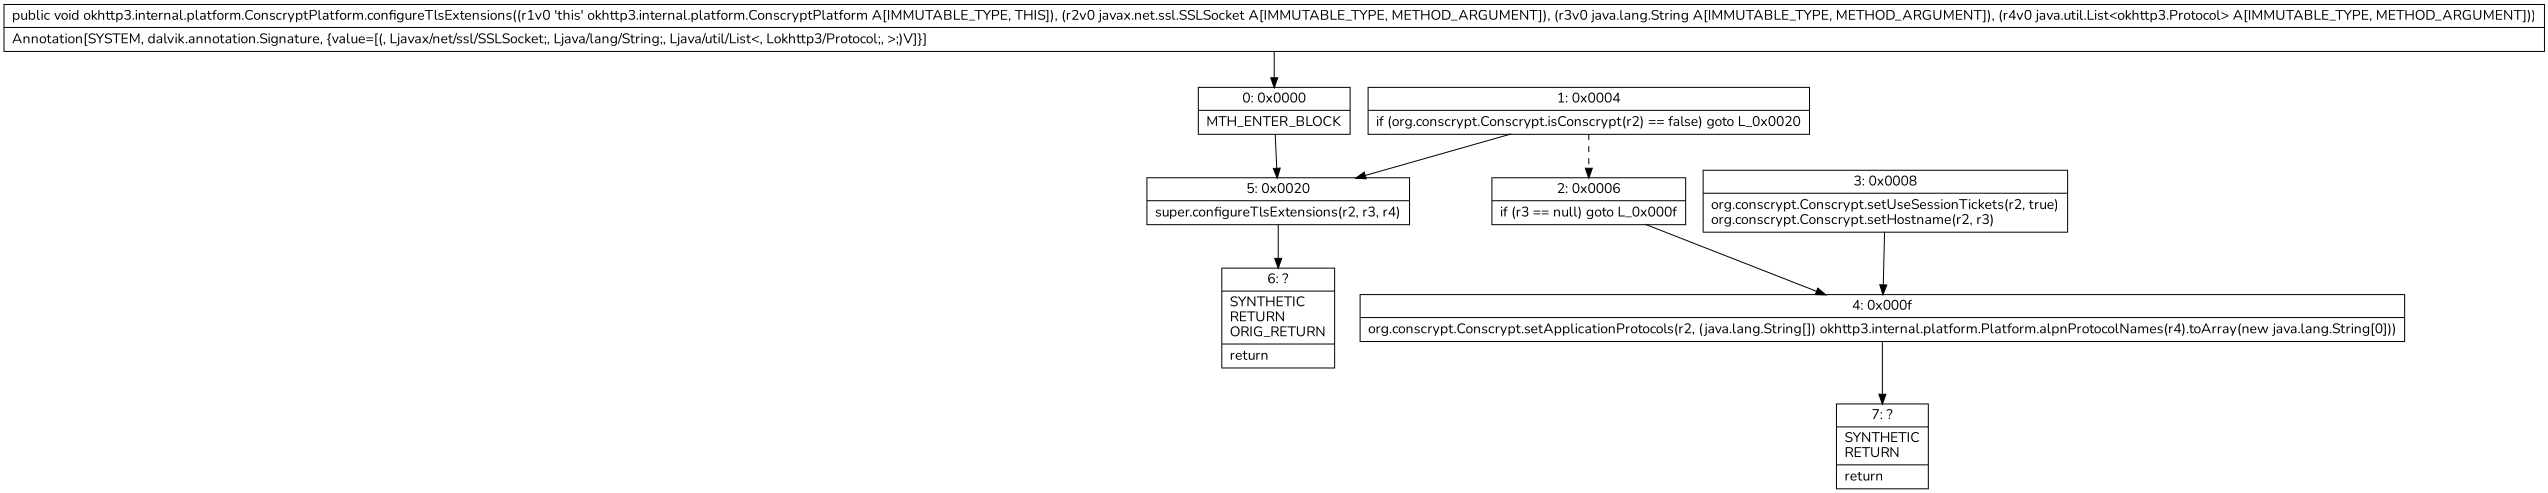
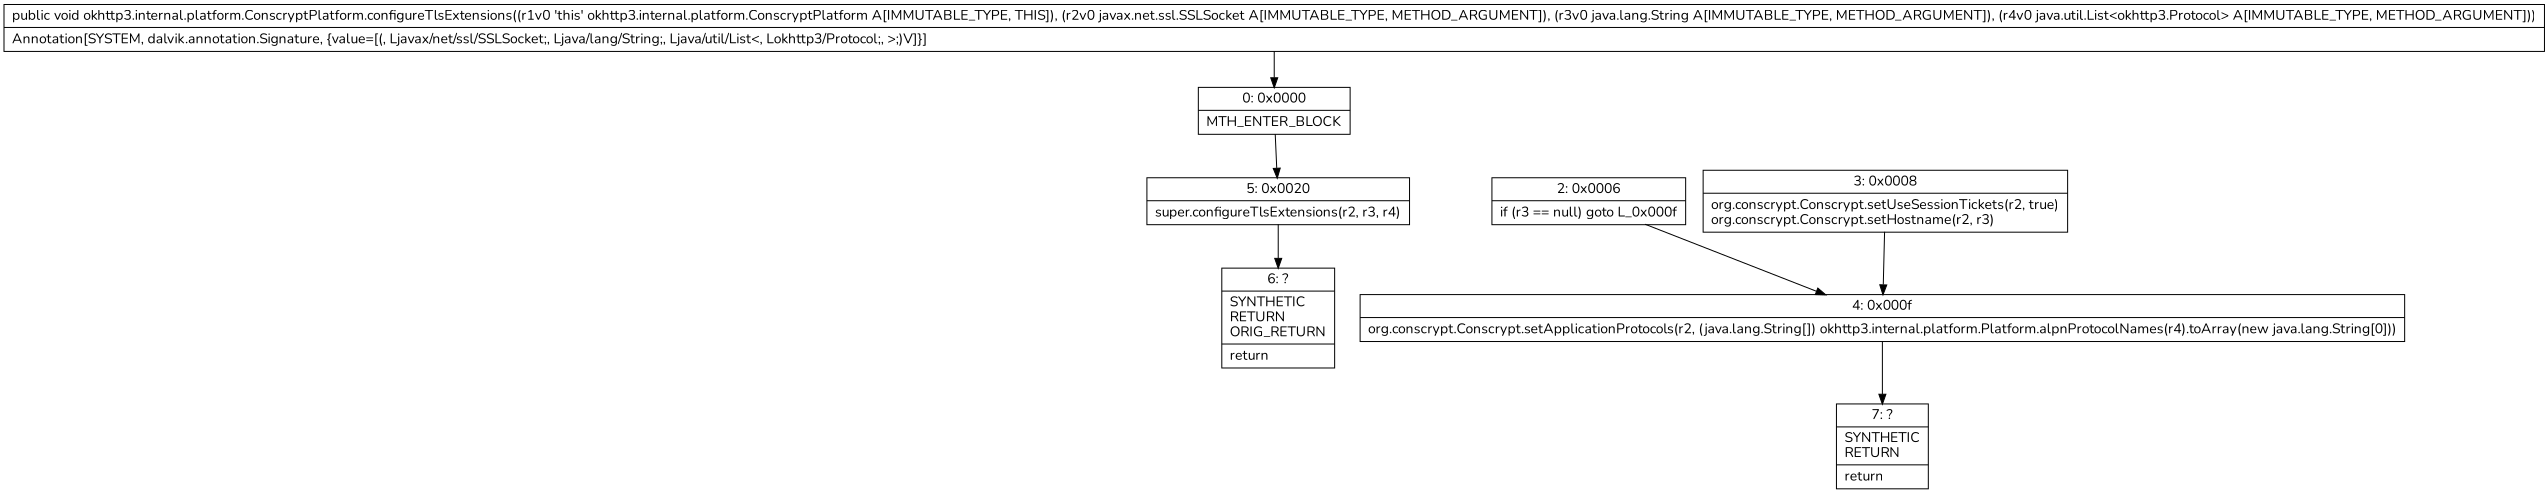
(1589, 111) -> none
